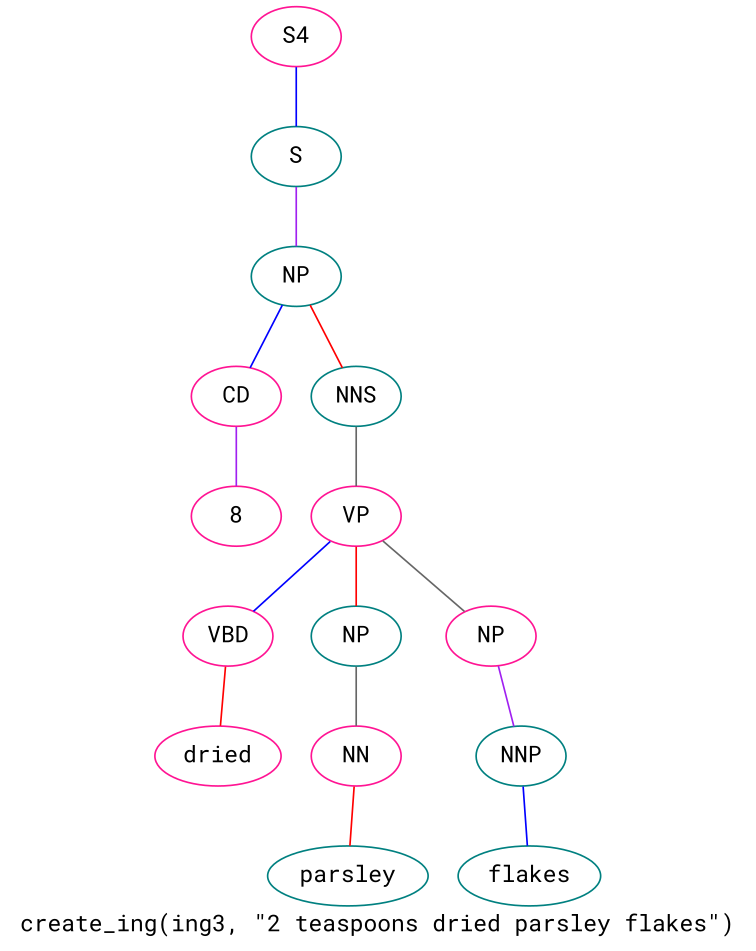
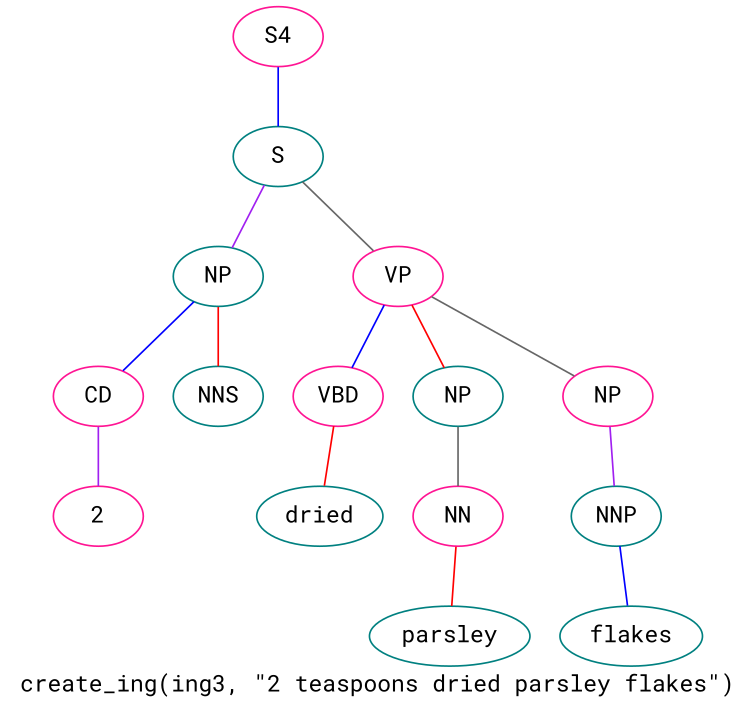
(356, 456) -> (338, 216)
(236, 516) -> (98, 516)
(218, 756) -> (320, 516)
